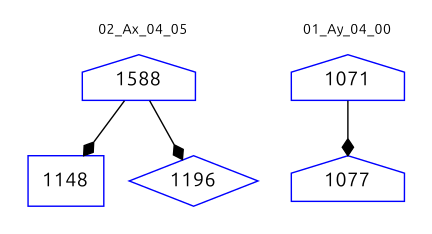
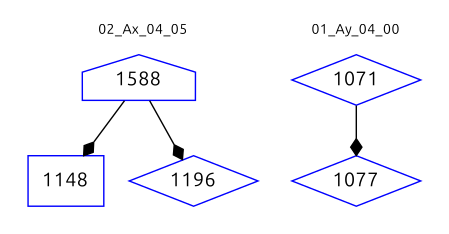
(348, 80) -> (356, 80)
(348, 181) -> (356, 181)
